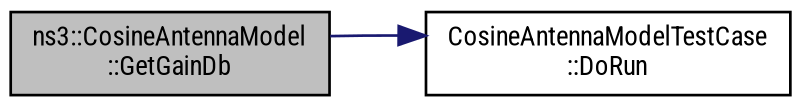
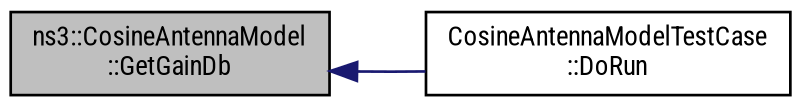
(364, 36) -> (391, 72)
